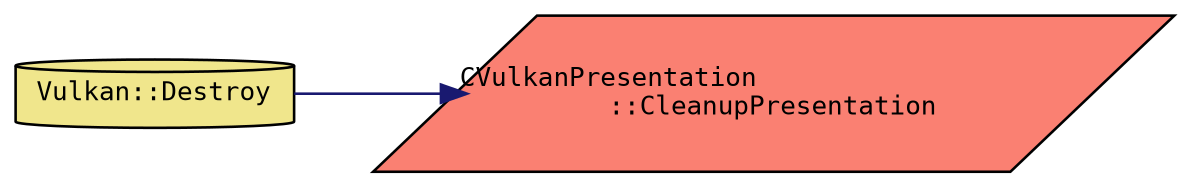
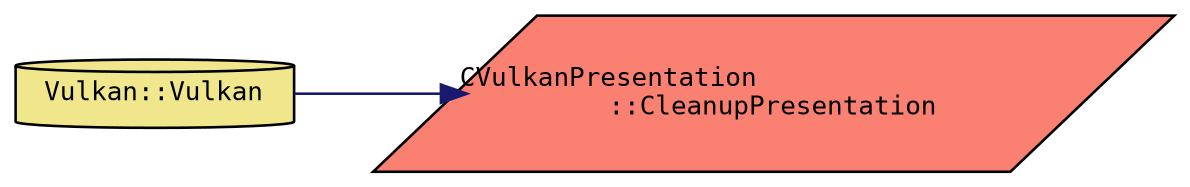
(155, 94) -> (155, 94)
